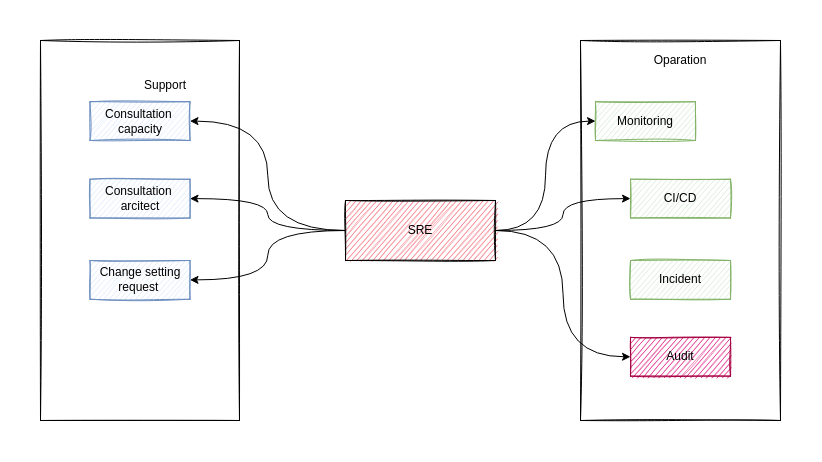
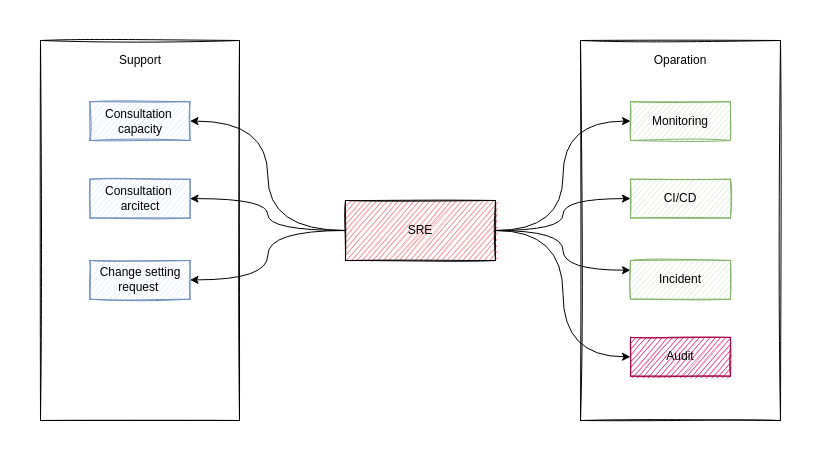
(165, 86) -> (140, 61)
(646, 121) -> (681, 121)
none -> (565, 256)
